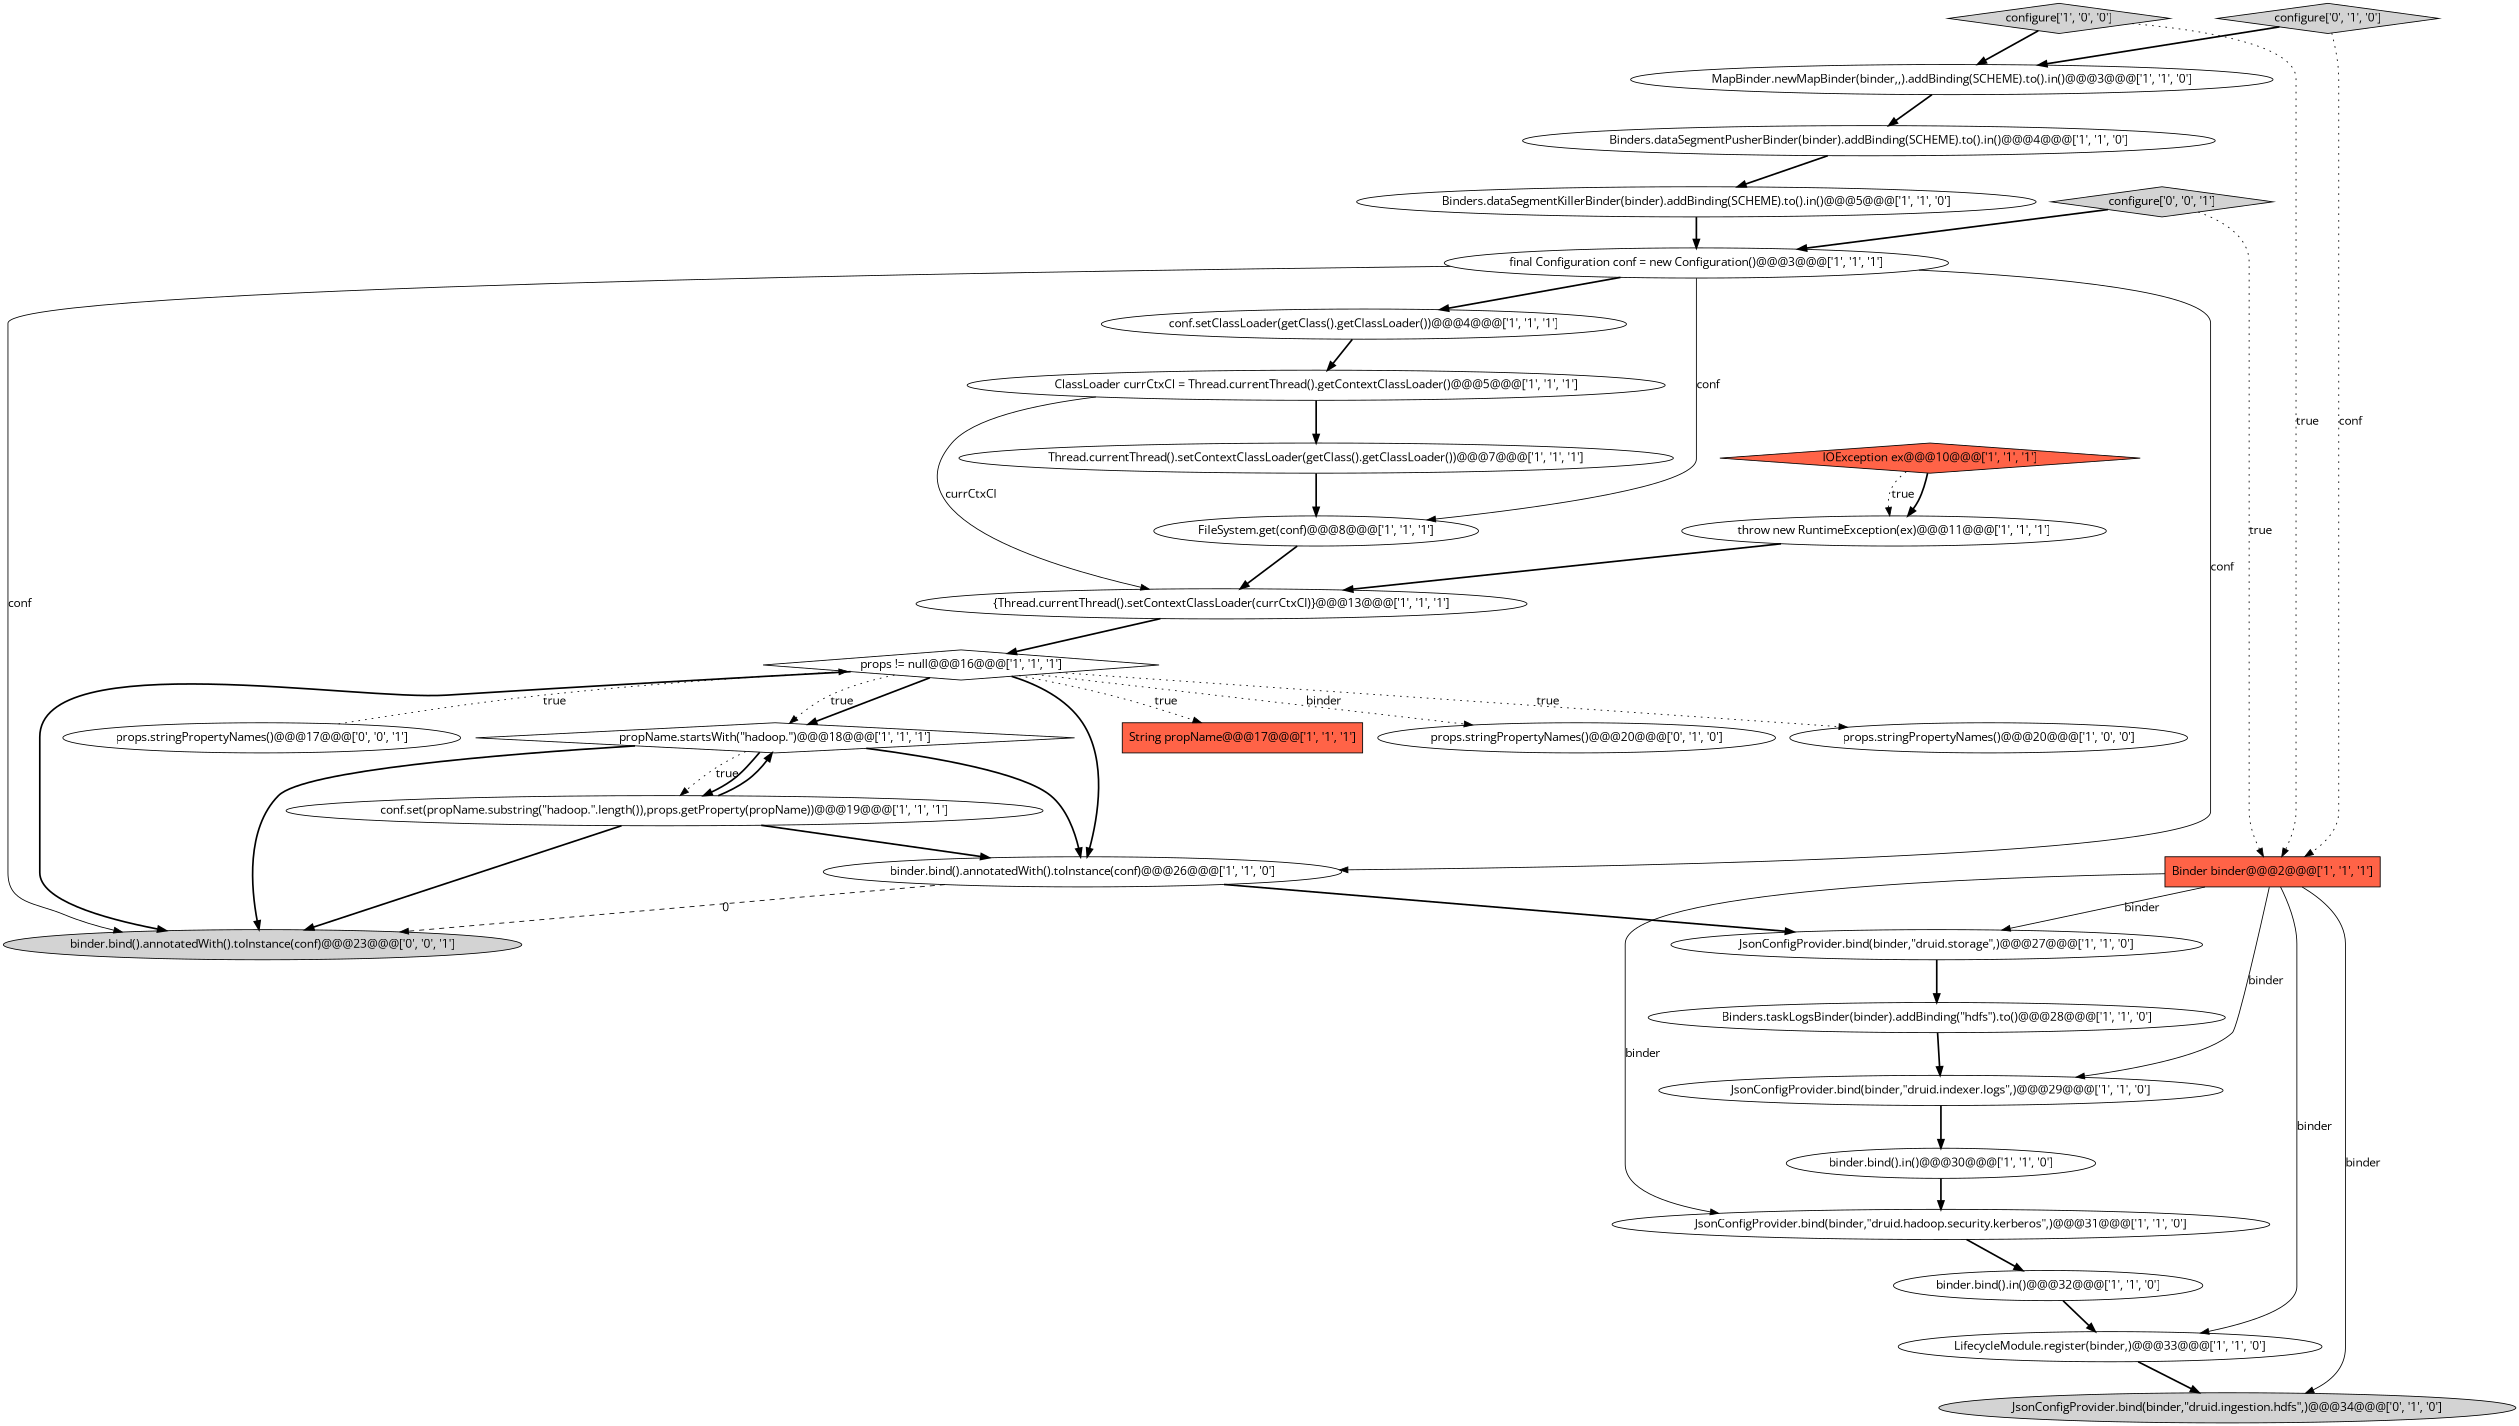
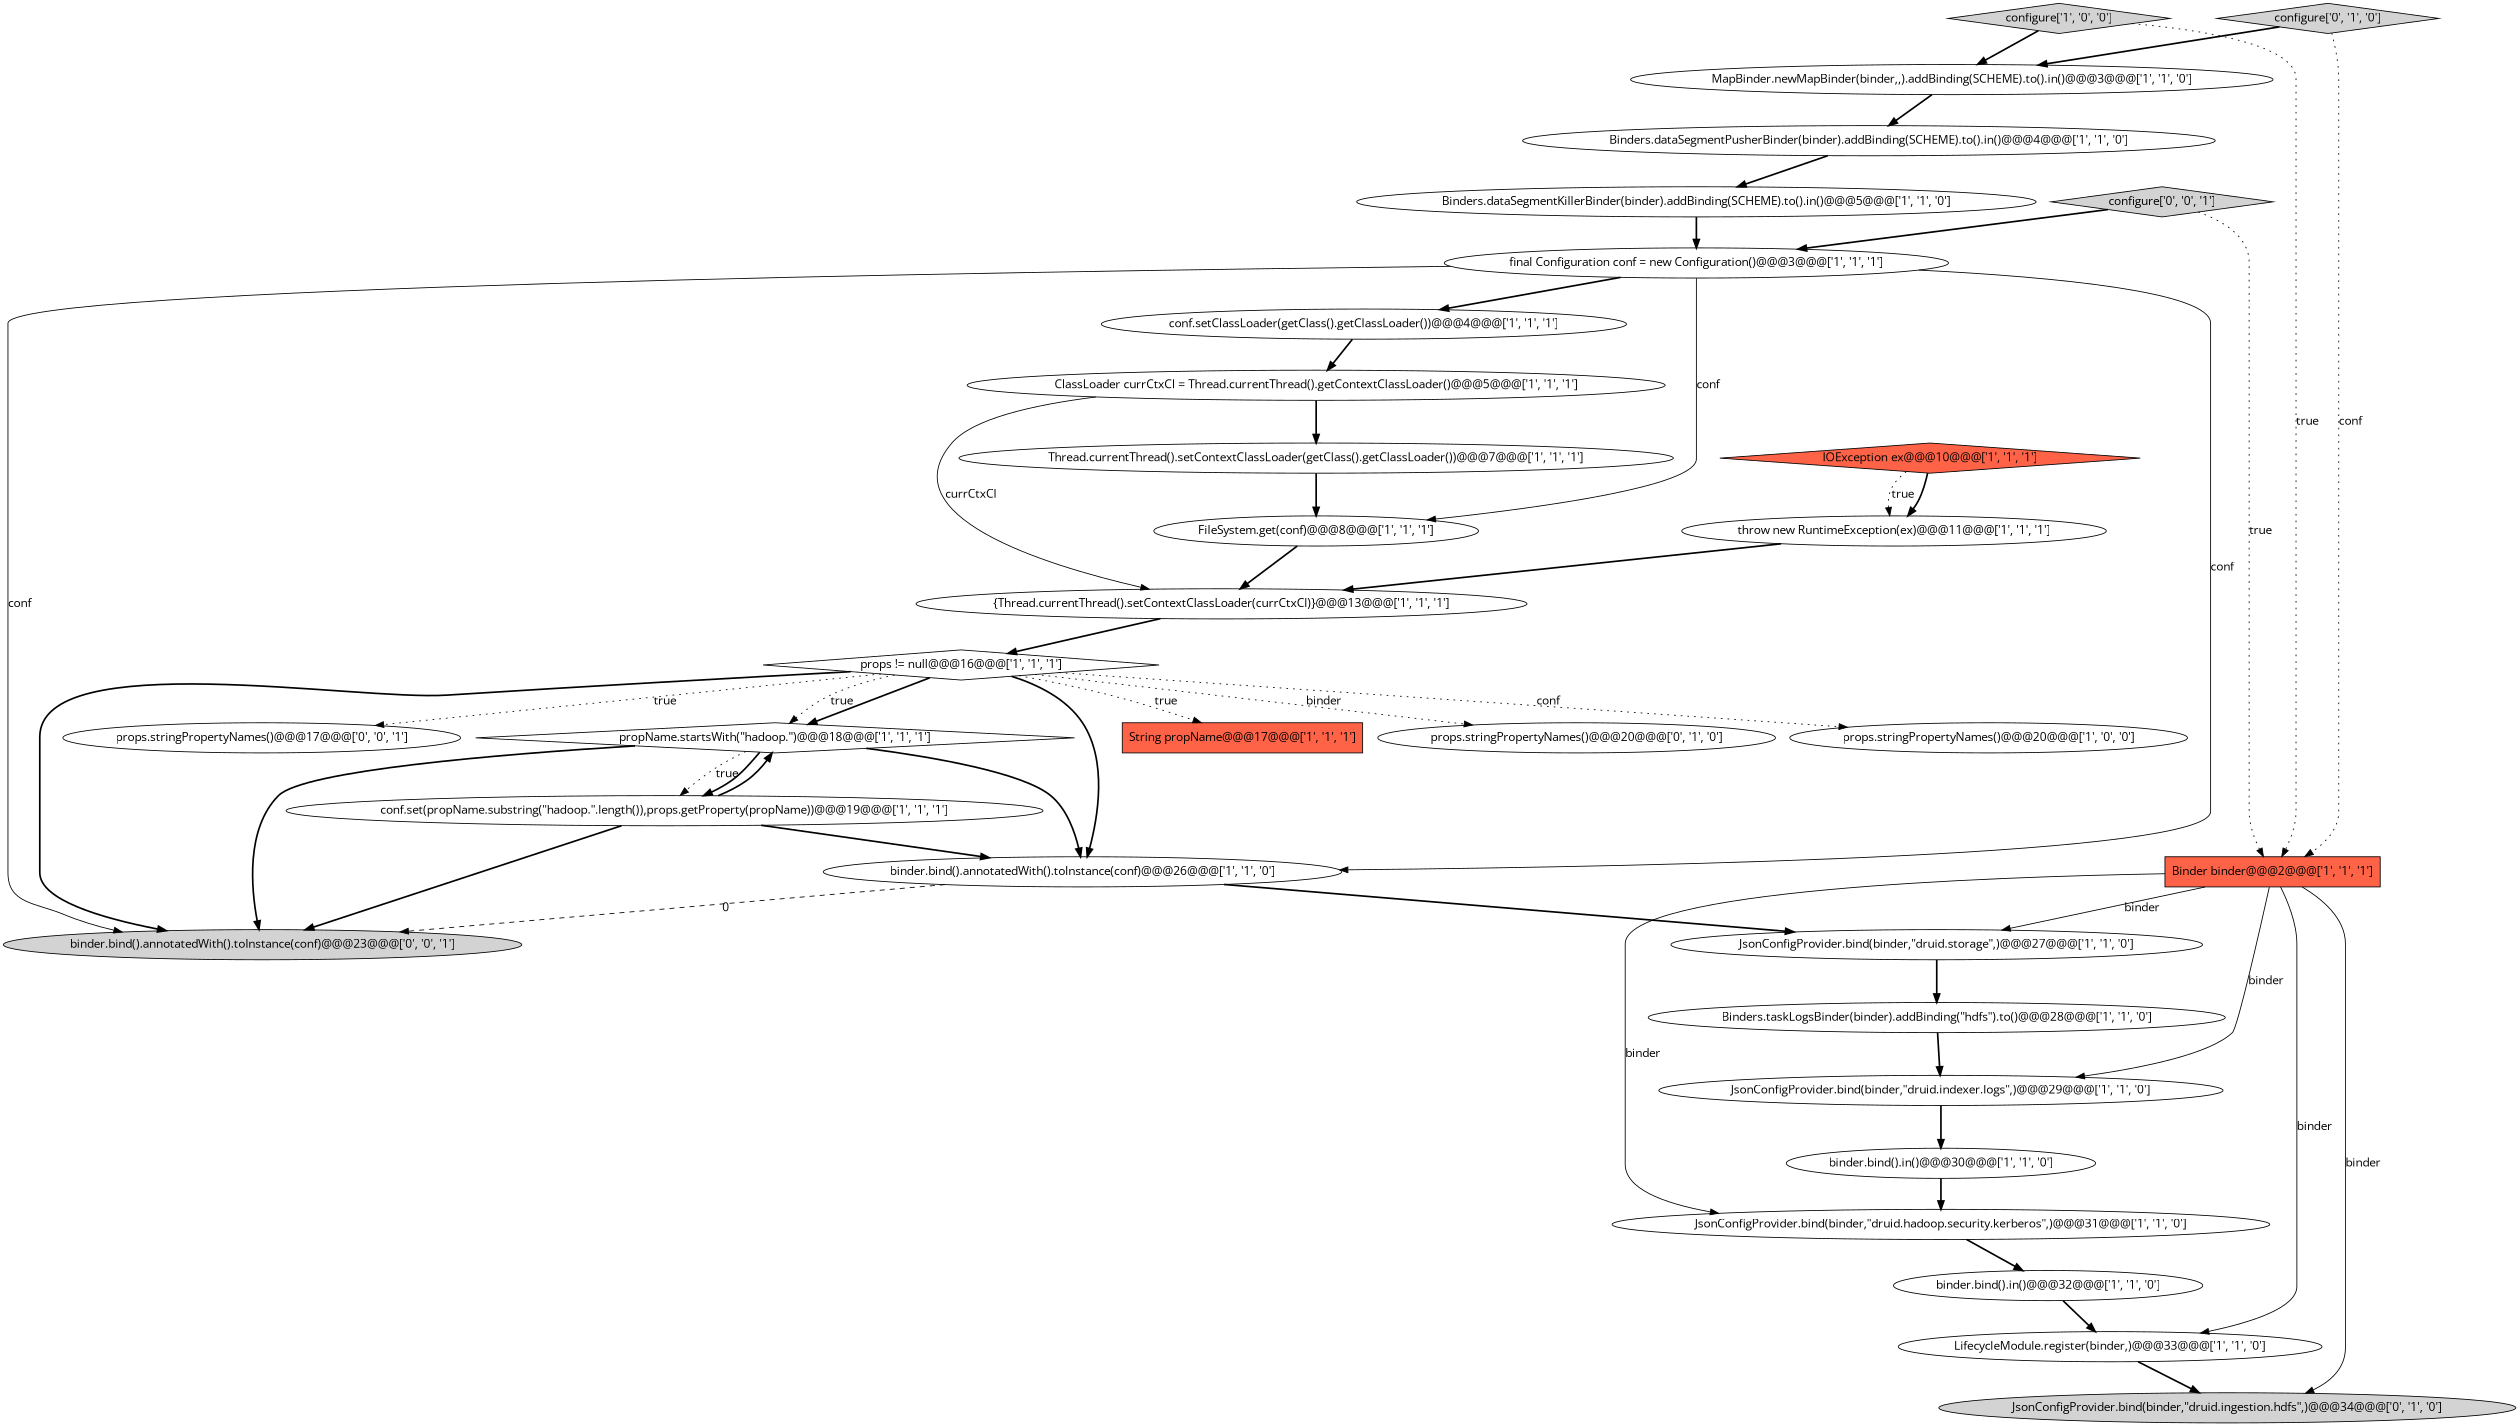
(563, 693) -> (632, 699)
(1548, 701) -> (1548, 701)
